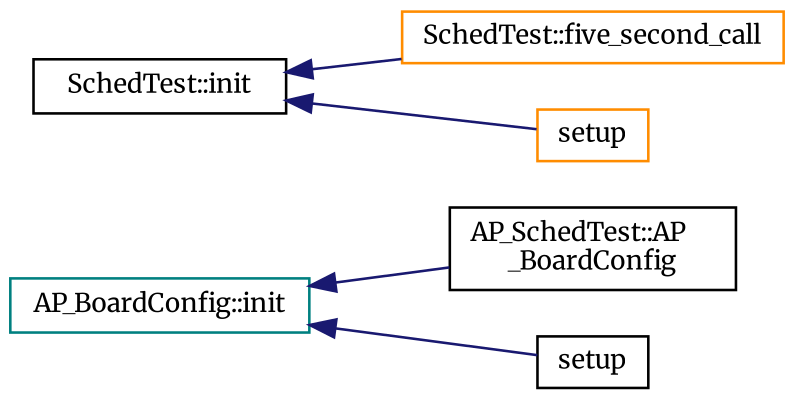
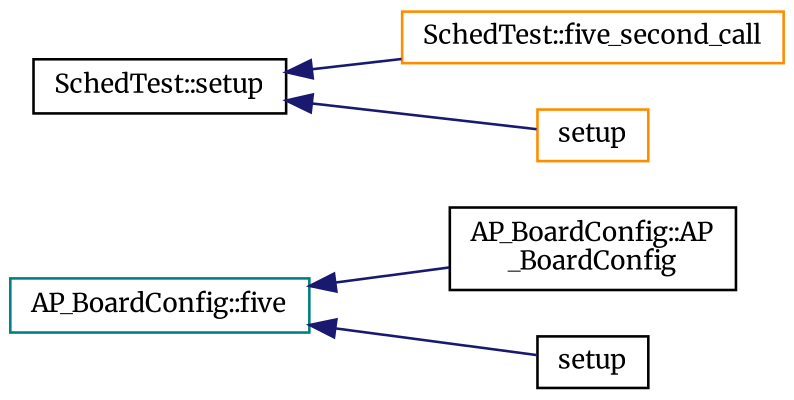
(160, 86) -> (160, 86)
(593, 249) -> (593, 249)
(160, 305) -> (160, 305)
